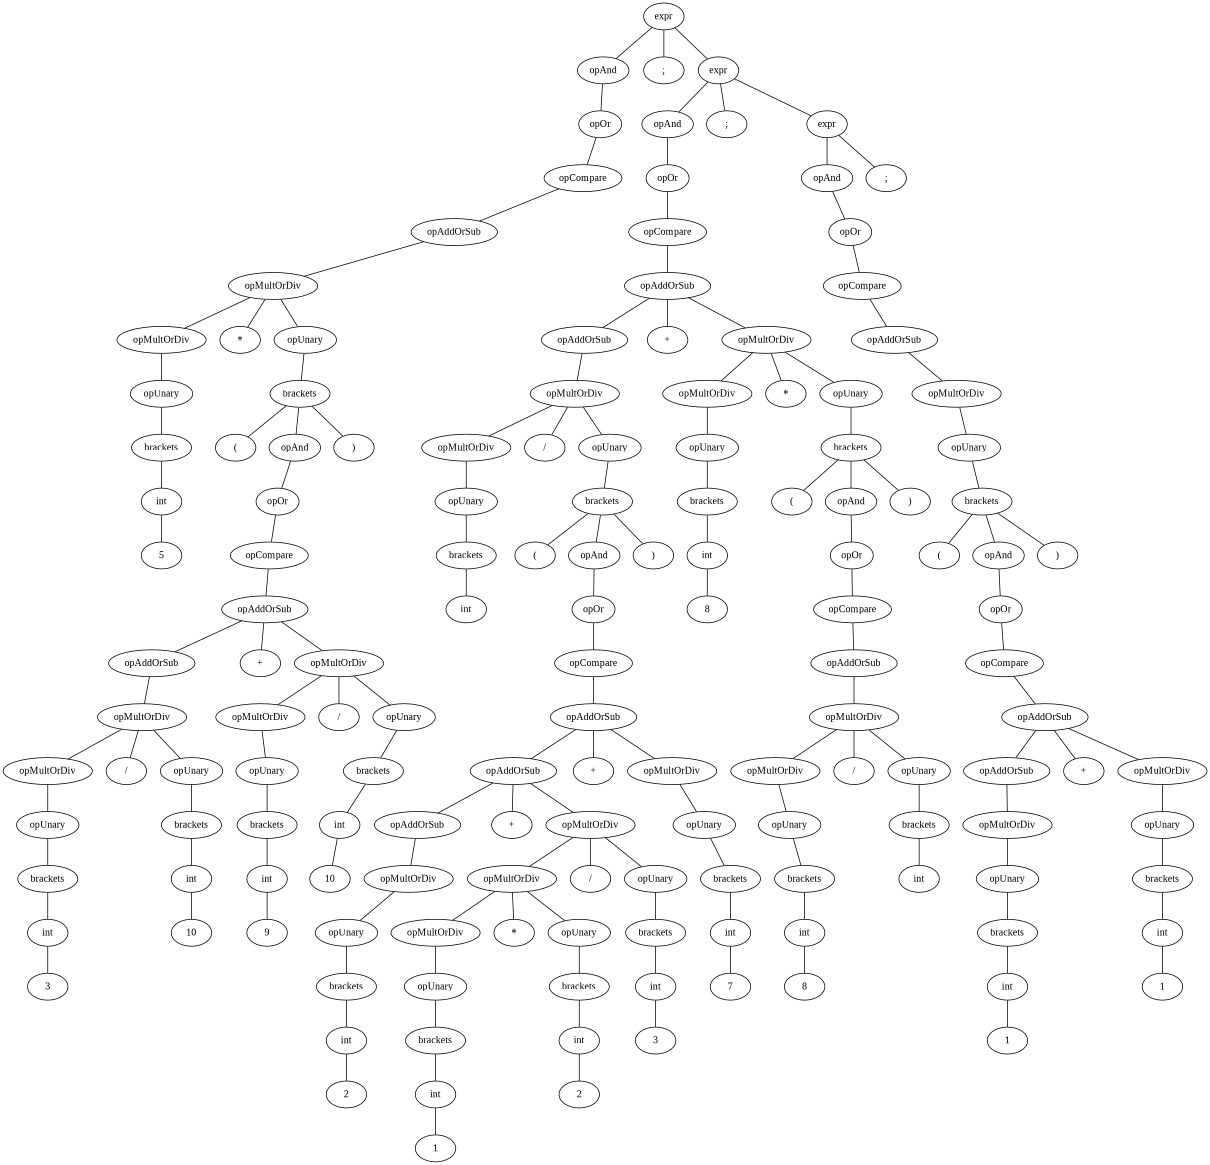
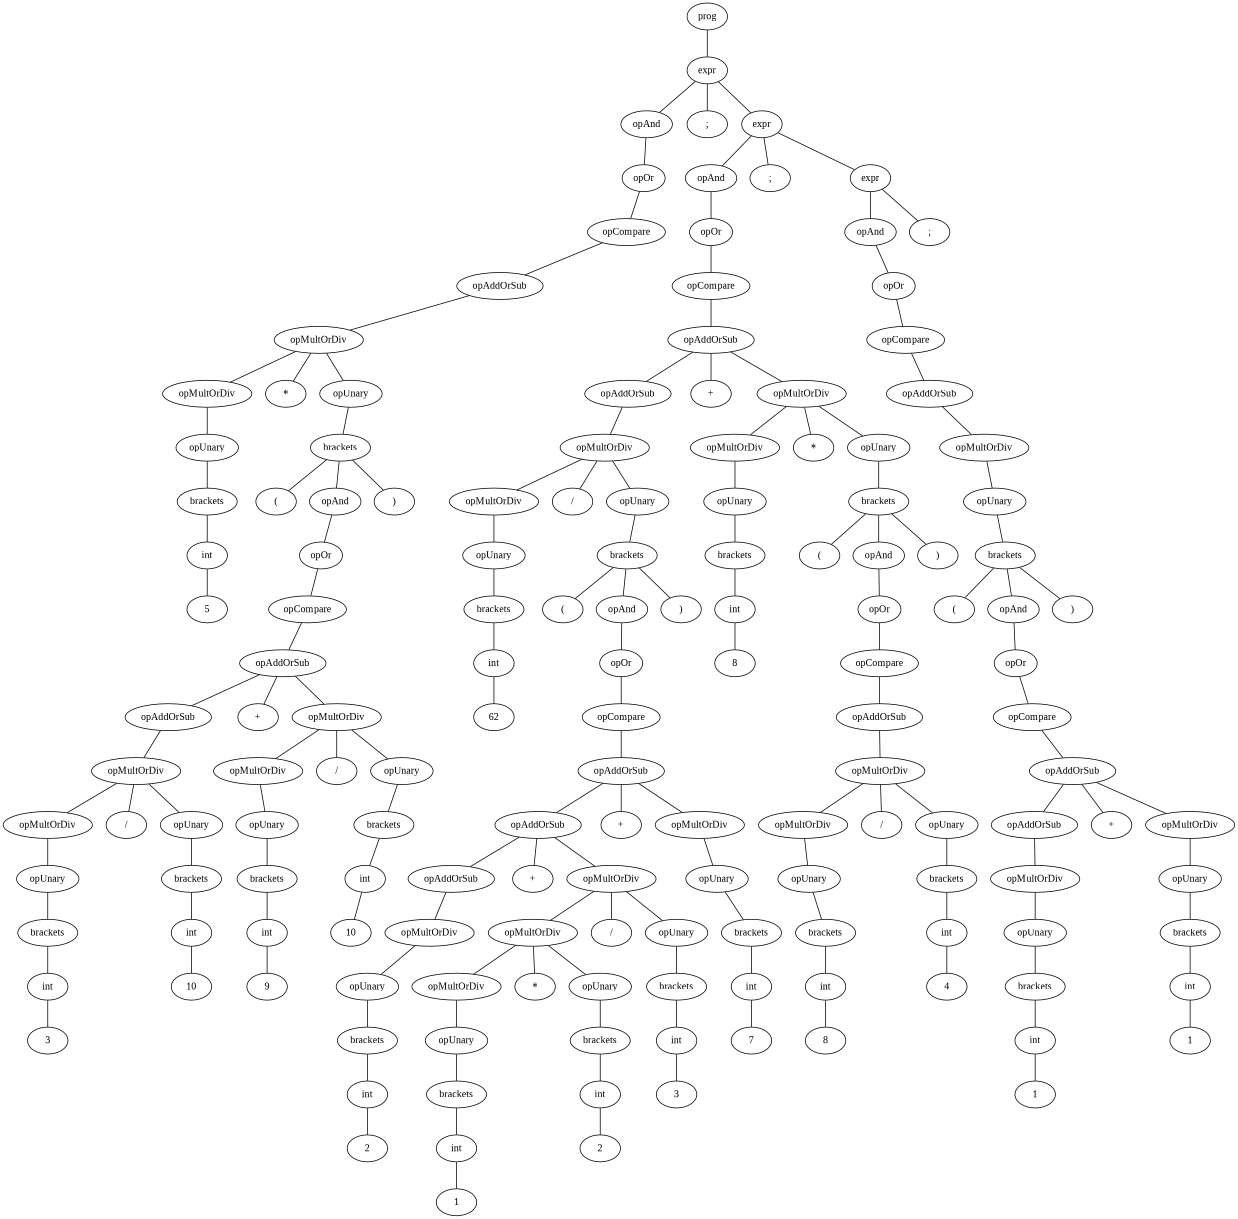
none -> (707, 16)
none -> (494, 717)
none -> (947, 987)
